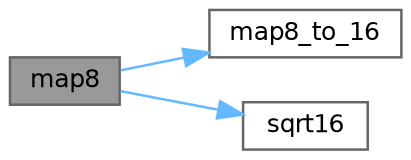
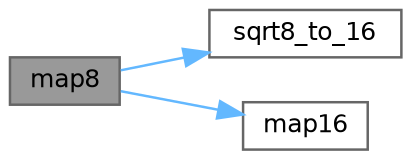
(305, 34) -> (305, 34)
(305, 126) -> (305, 126)
